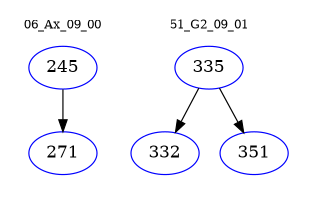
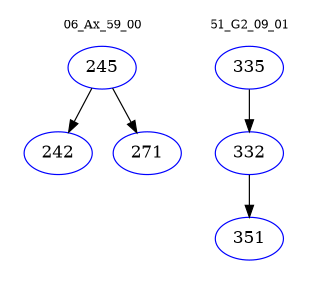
(63, 26) -> (103, 26)
(229, 105) -> (249, 190)
none -> (58, 153)
